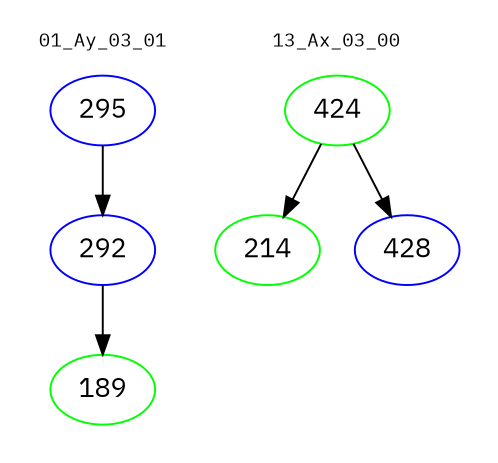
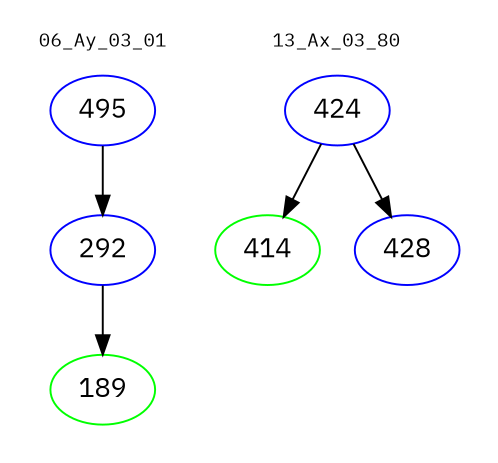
(104, 42) -> (104, 42)
(337, 42) -> (337, 42)
(103, 111) -> (103, 111)
(337, 111) -> (337, 111)
(268, 250) -> (268, 250)
